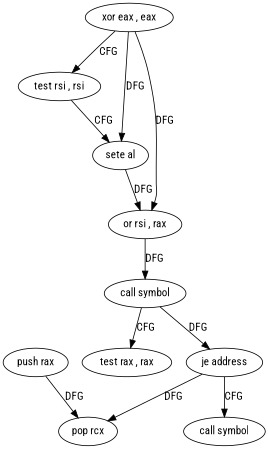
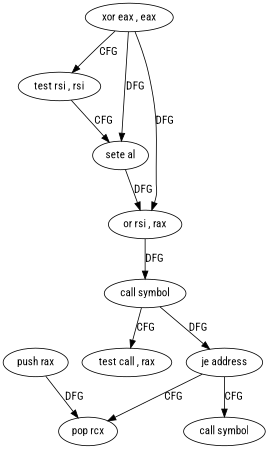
(127, 362) -> (127, 362)
(174, 397) -> (174, 397)
